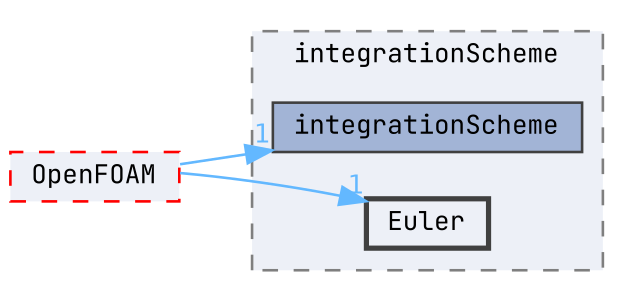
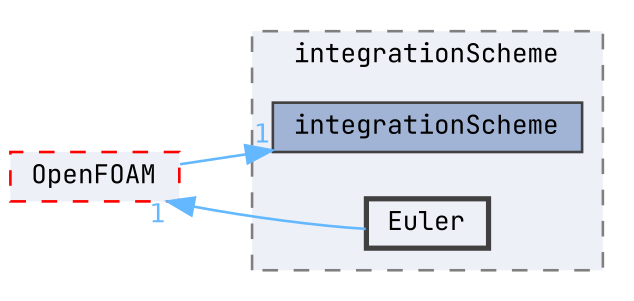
(268, 184) -> (279, 220)
